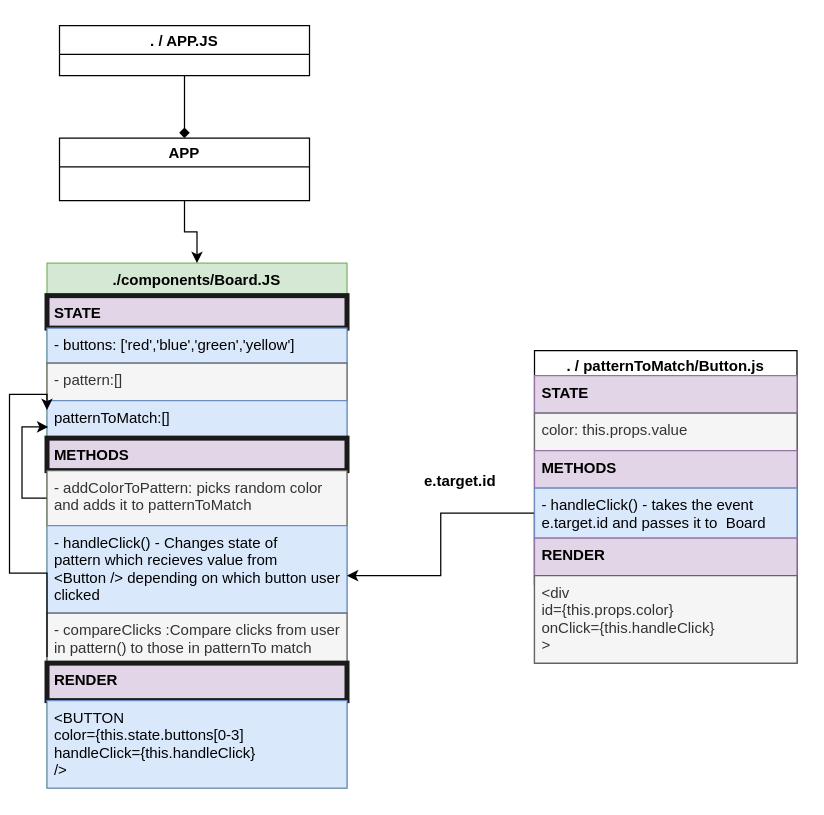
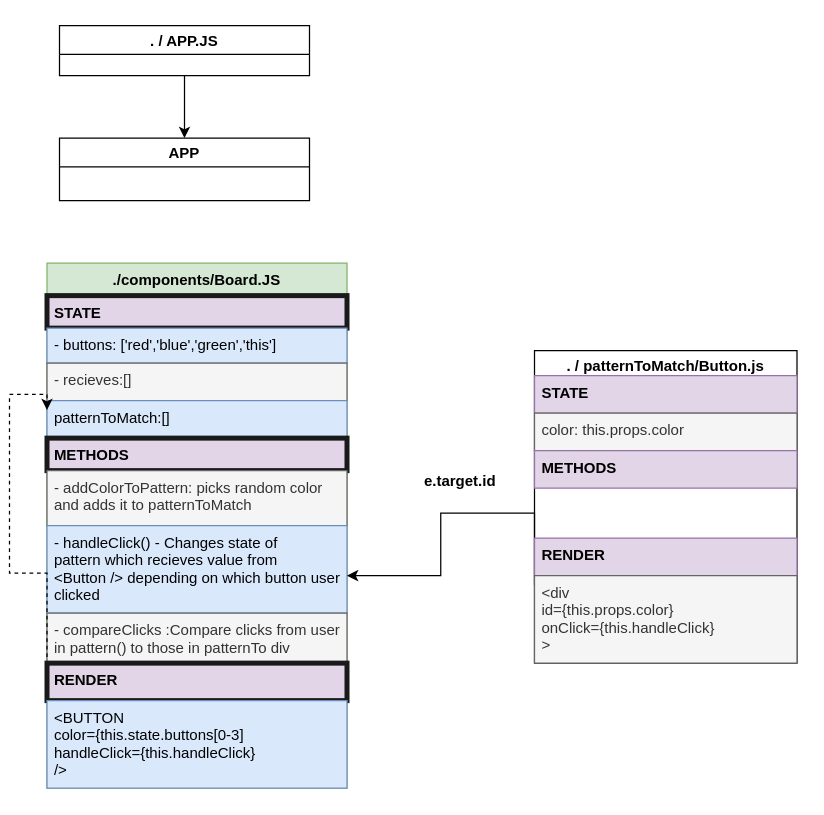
(184, 127) -> (184, 128)
(188, 232) -> none
(197, 345) -> (191, 345)
(100, 380) -> (103, 380)
(624, 430) -> (624, 430)
(22, 465) -> none
(9, 484) -> (9, 484)
(666, 513) -> none
(206, 630) -> (206, 630)
